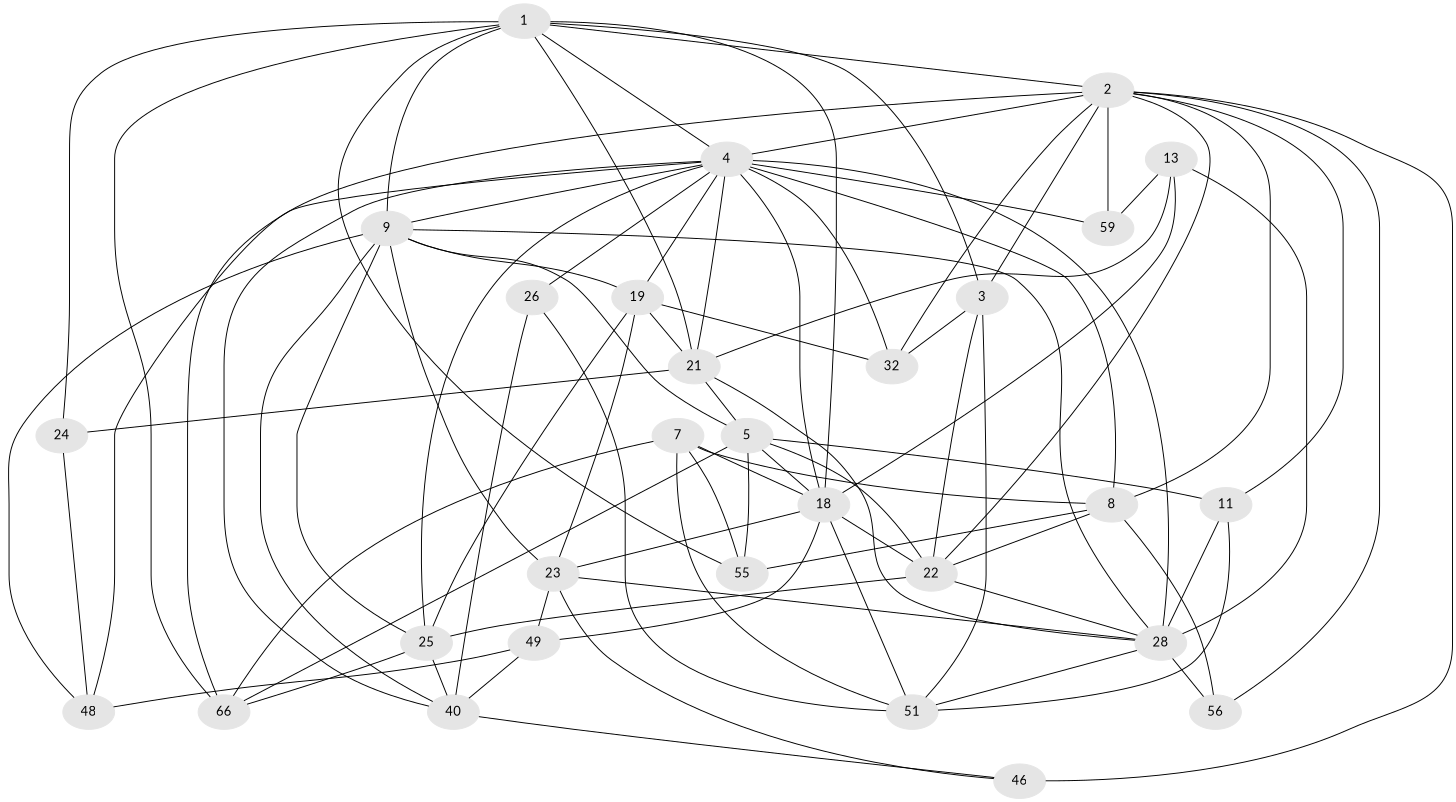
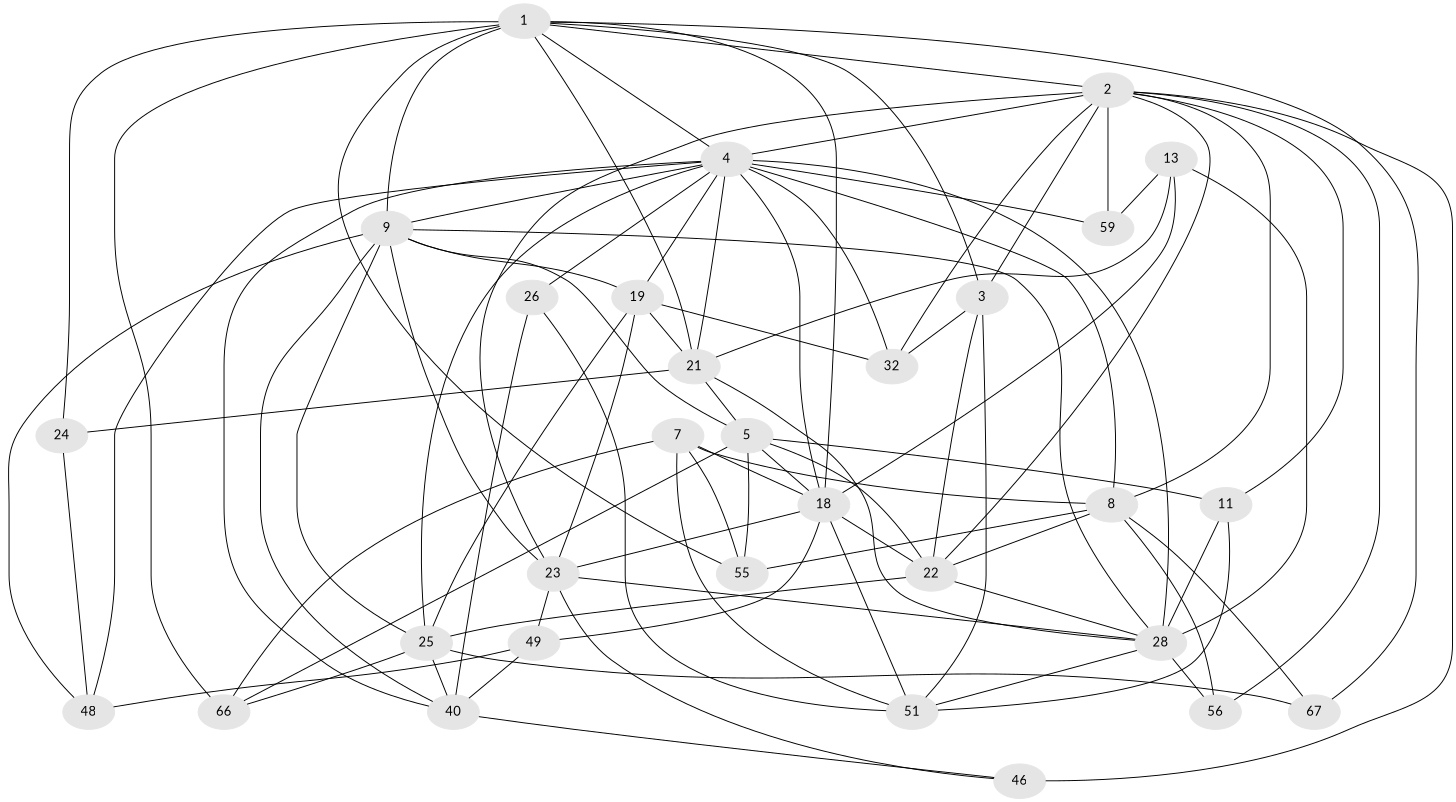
(421, 167) -> (603, 177)
none -> (1314, 712)
